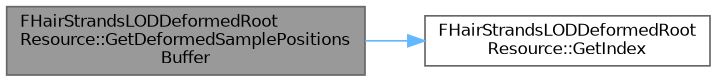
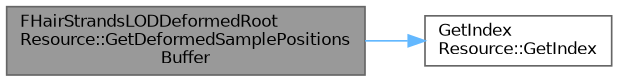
(568, 41) -> (518, 41)
